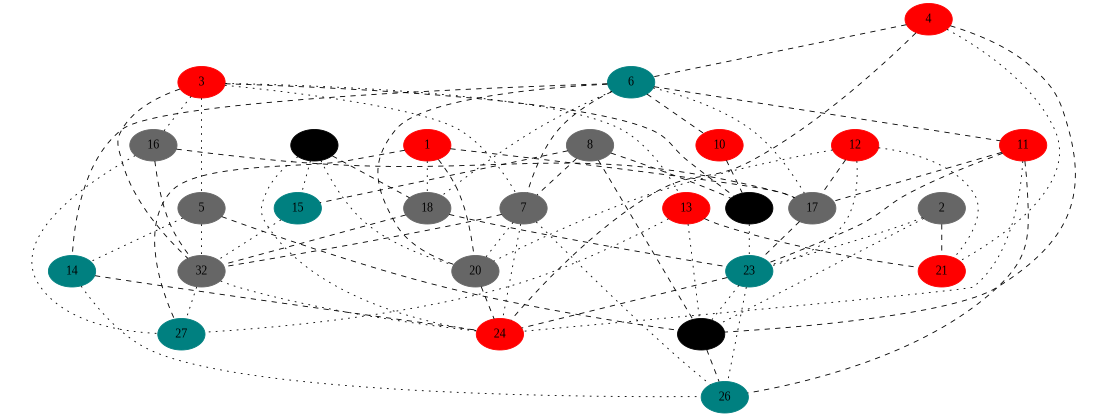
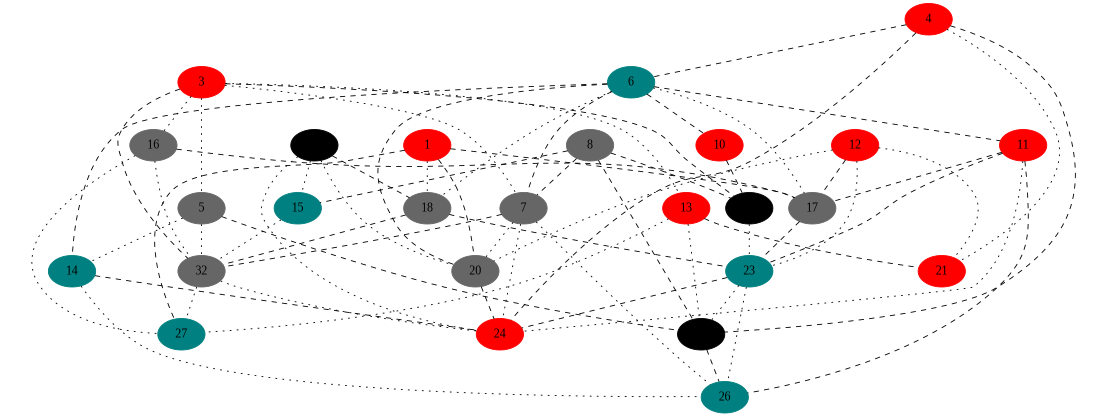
(942, 208) -> none
(166, 212) -> (166, 212)
